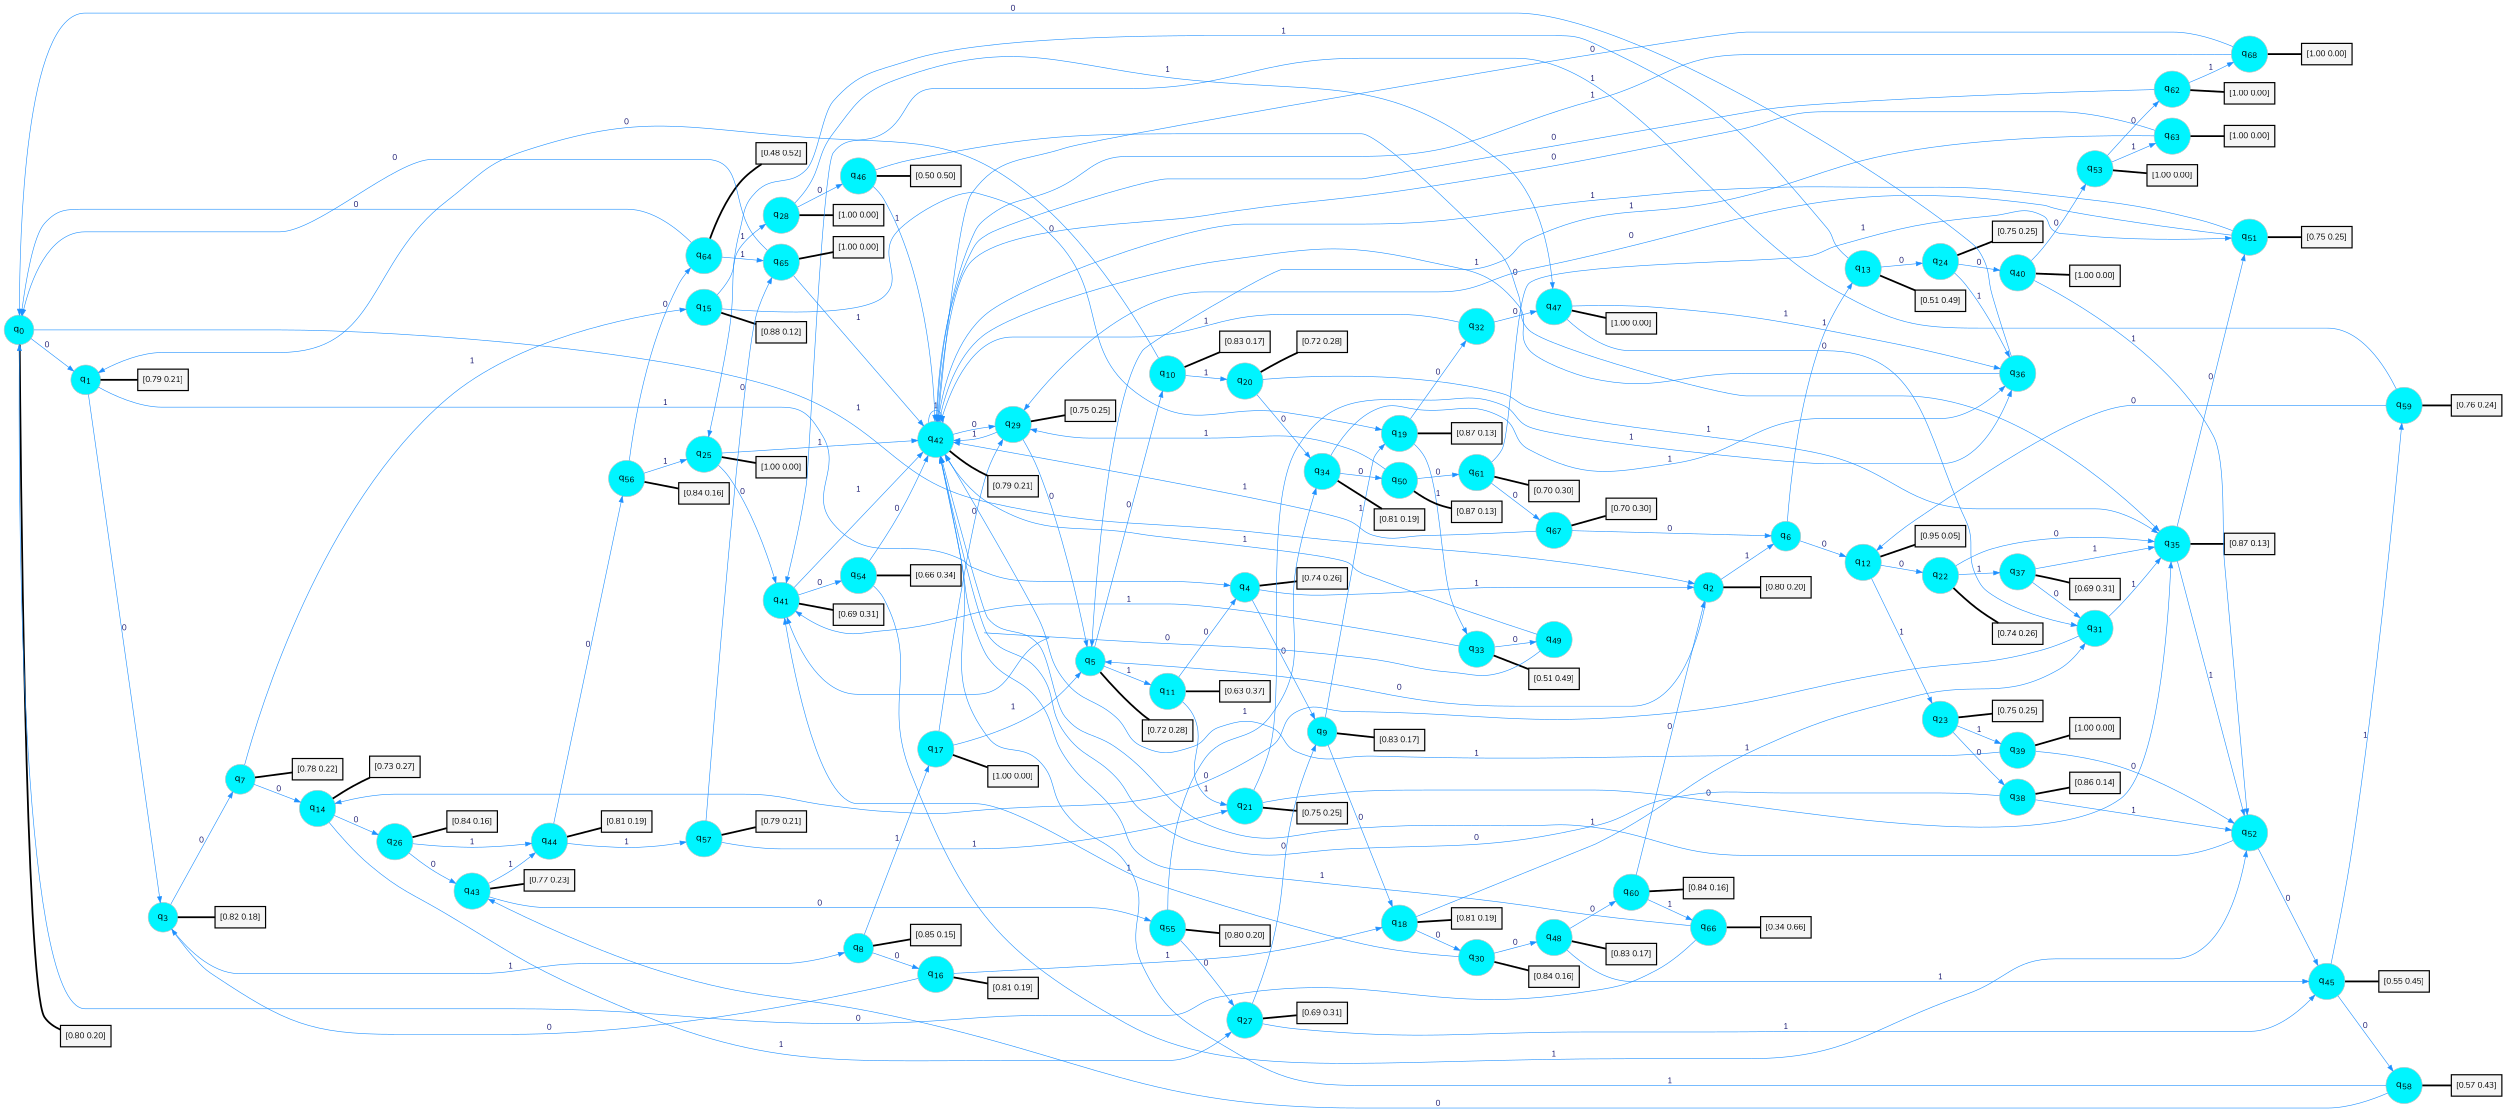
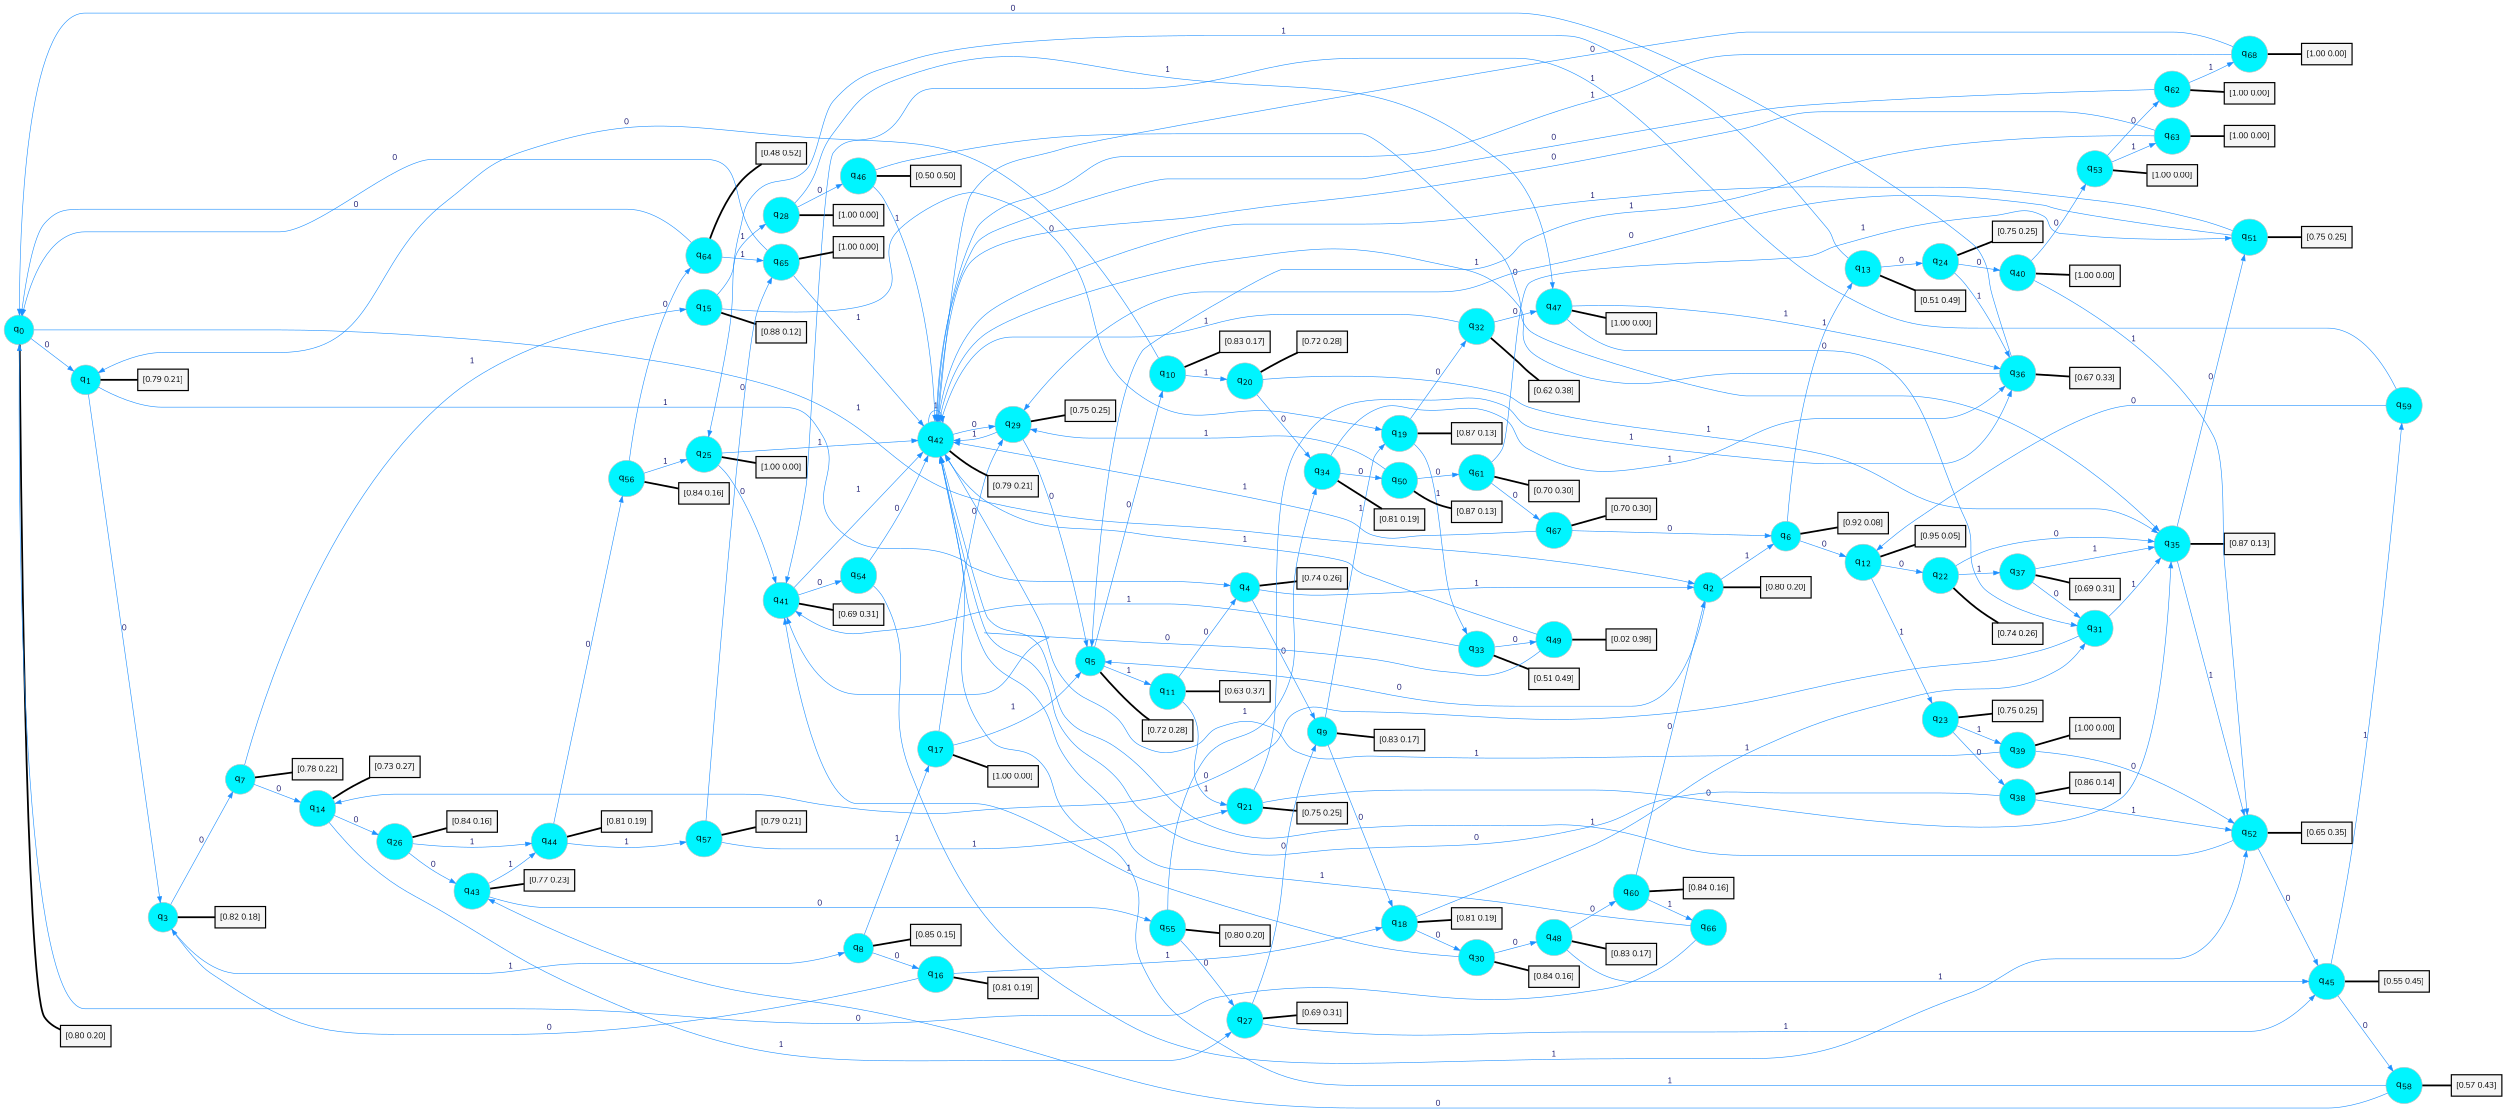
none -> (2095, 378)
none -> (1554, 391)
(2477, 405) -> none
none -> (1863, 523)
(936, 575) -> none
none -> (1631, 640)
none -> (2327, 833)
(1786, 927) -> none
